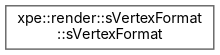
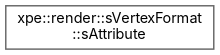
(110, 27) -> (110, 27)
